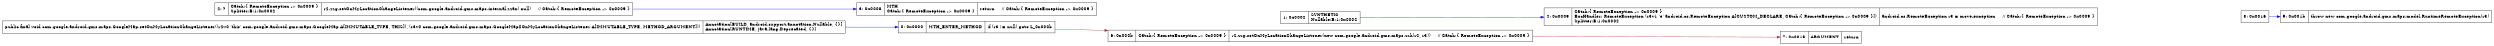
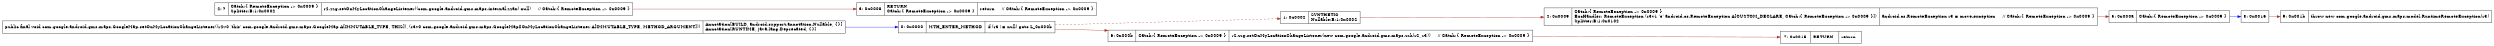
(893, 6) -> (897, 6)
(743, 9) -> (743, 9)
(1450, 17) -> (1450, 17)
none -> (2169, 17)
(2273, 17) -> (2273, 17)
(1597, 21) -> (1597, 21)
none -> (1166, 22)
(1825, 37) -> (1824, 37)
